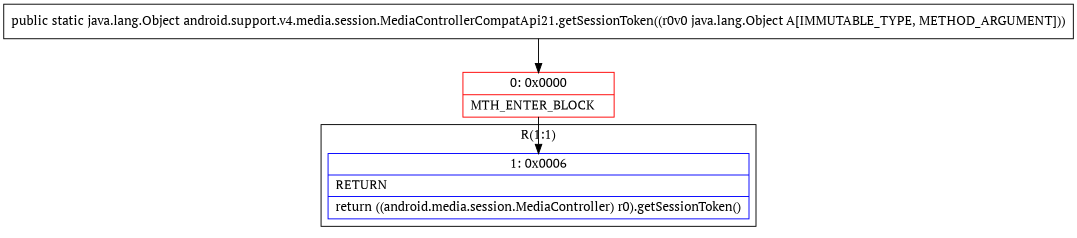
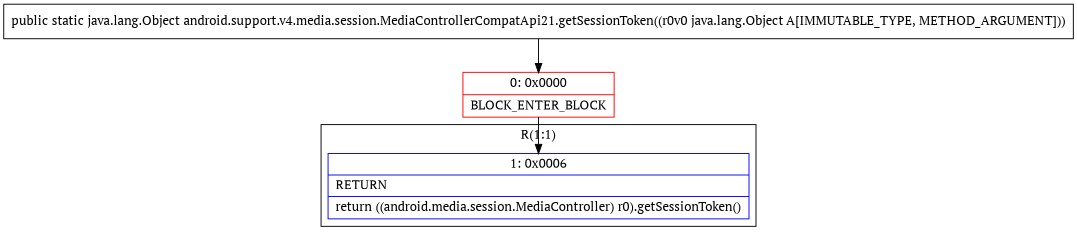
(532, 105) -> (539, 105)
